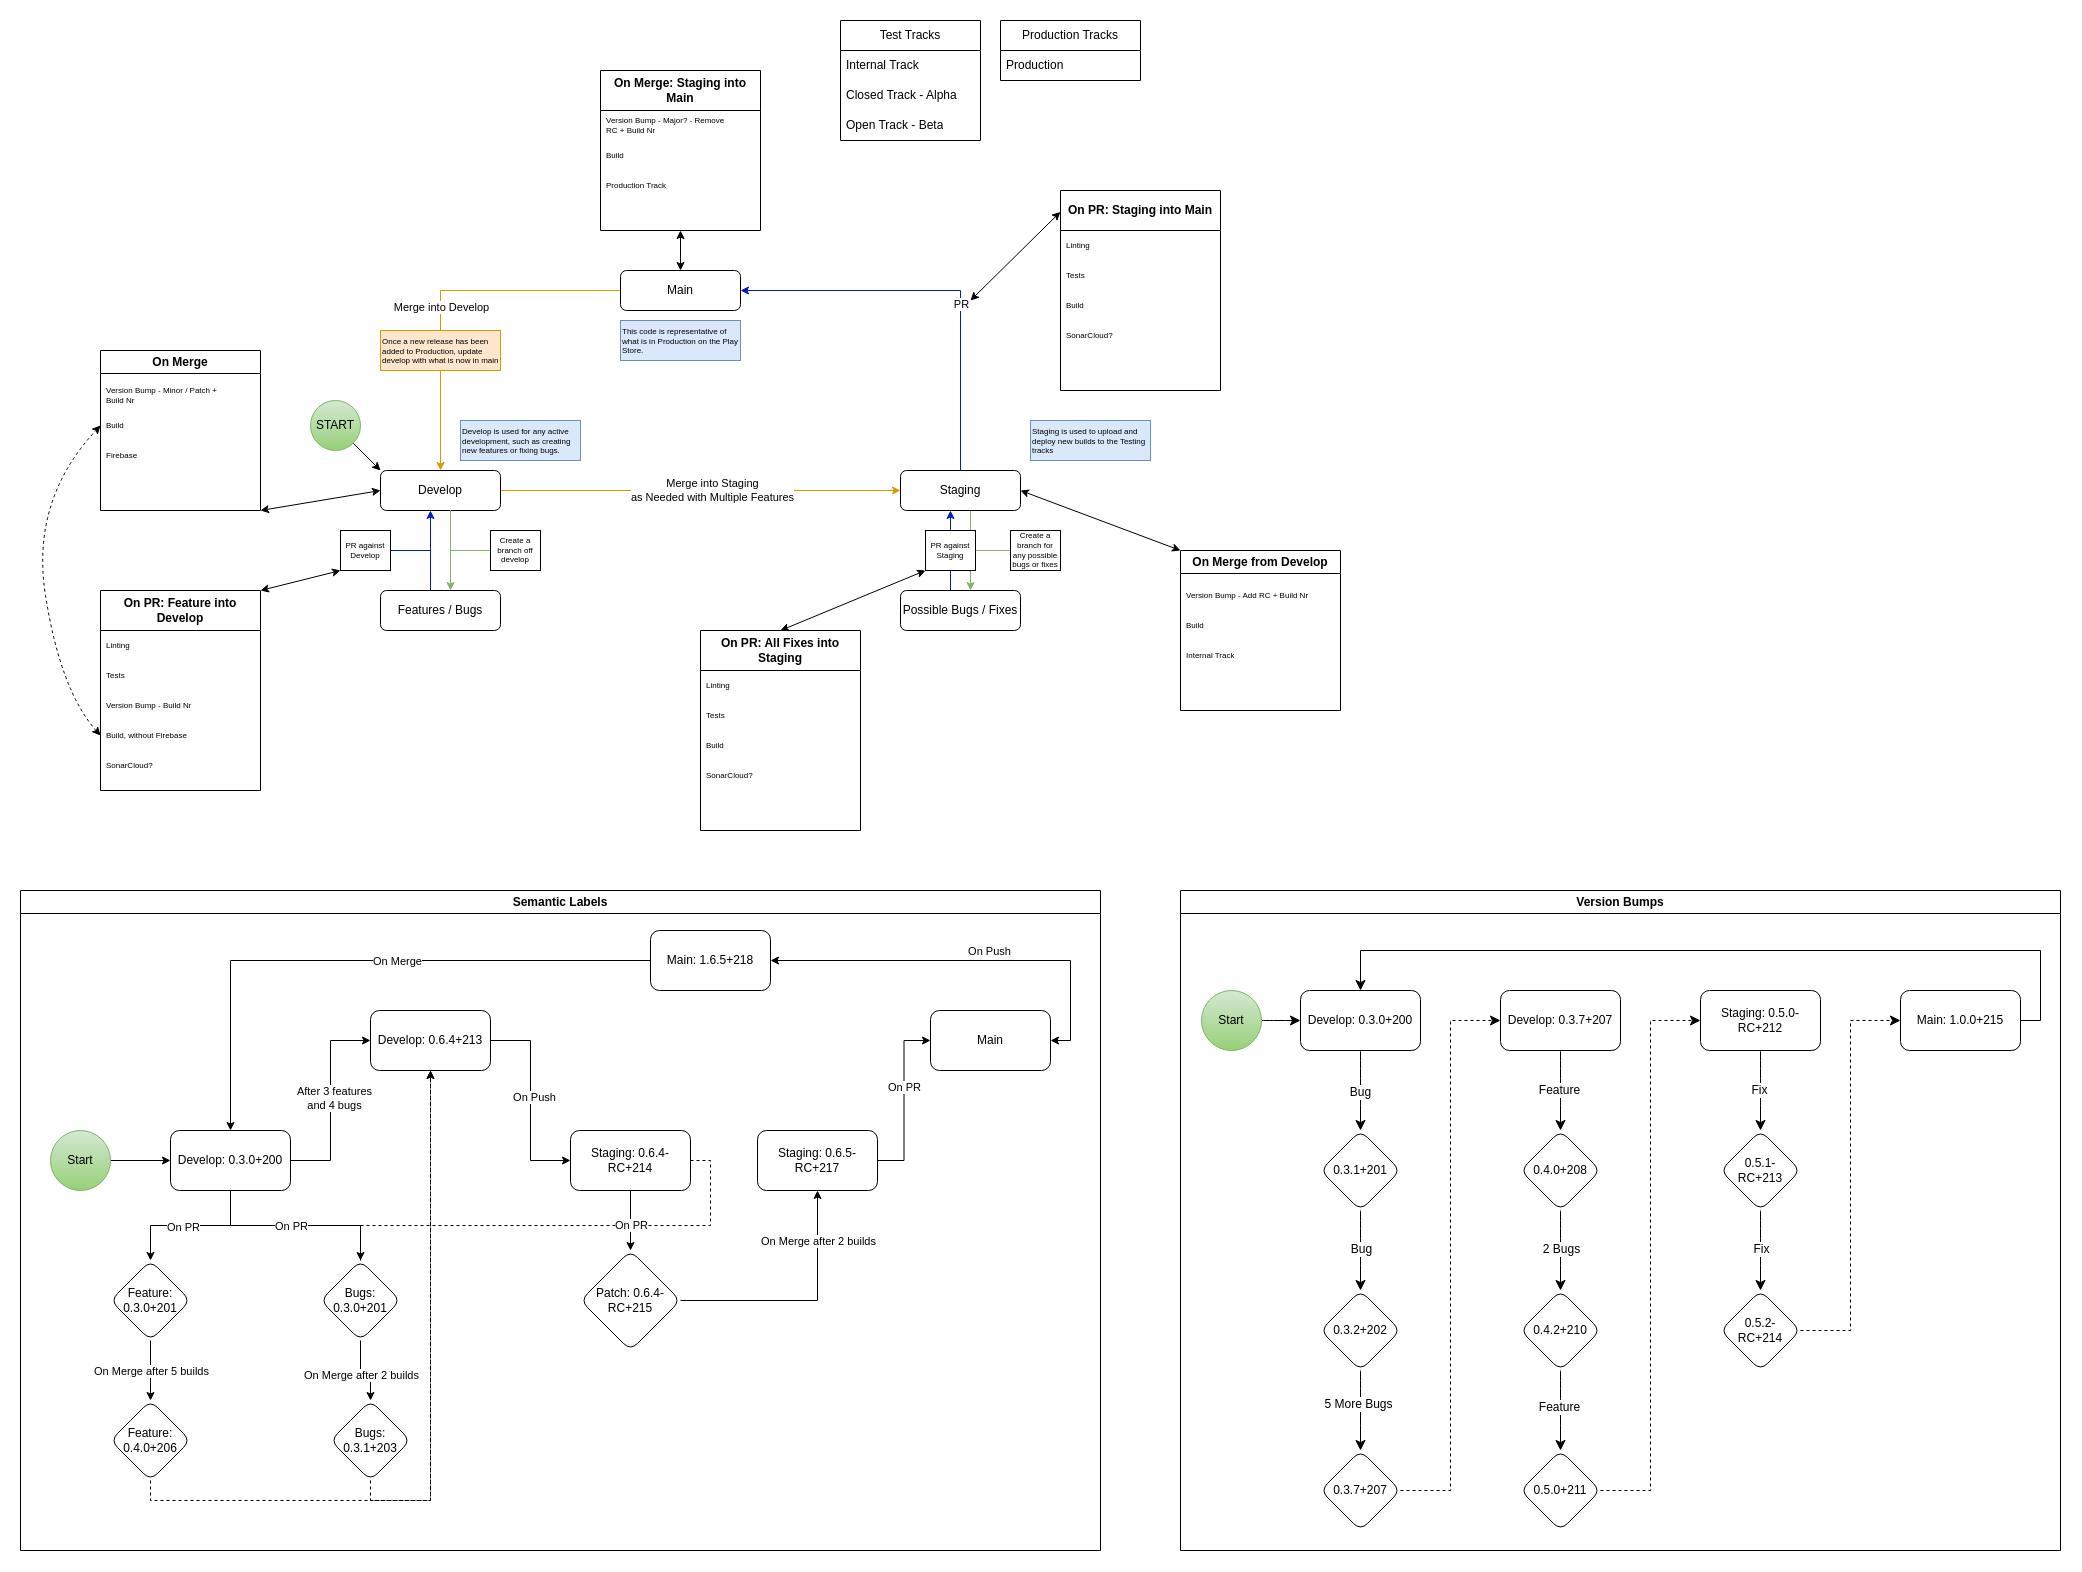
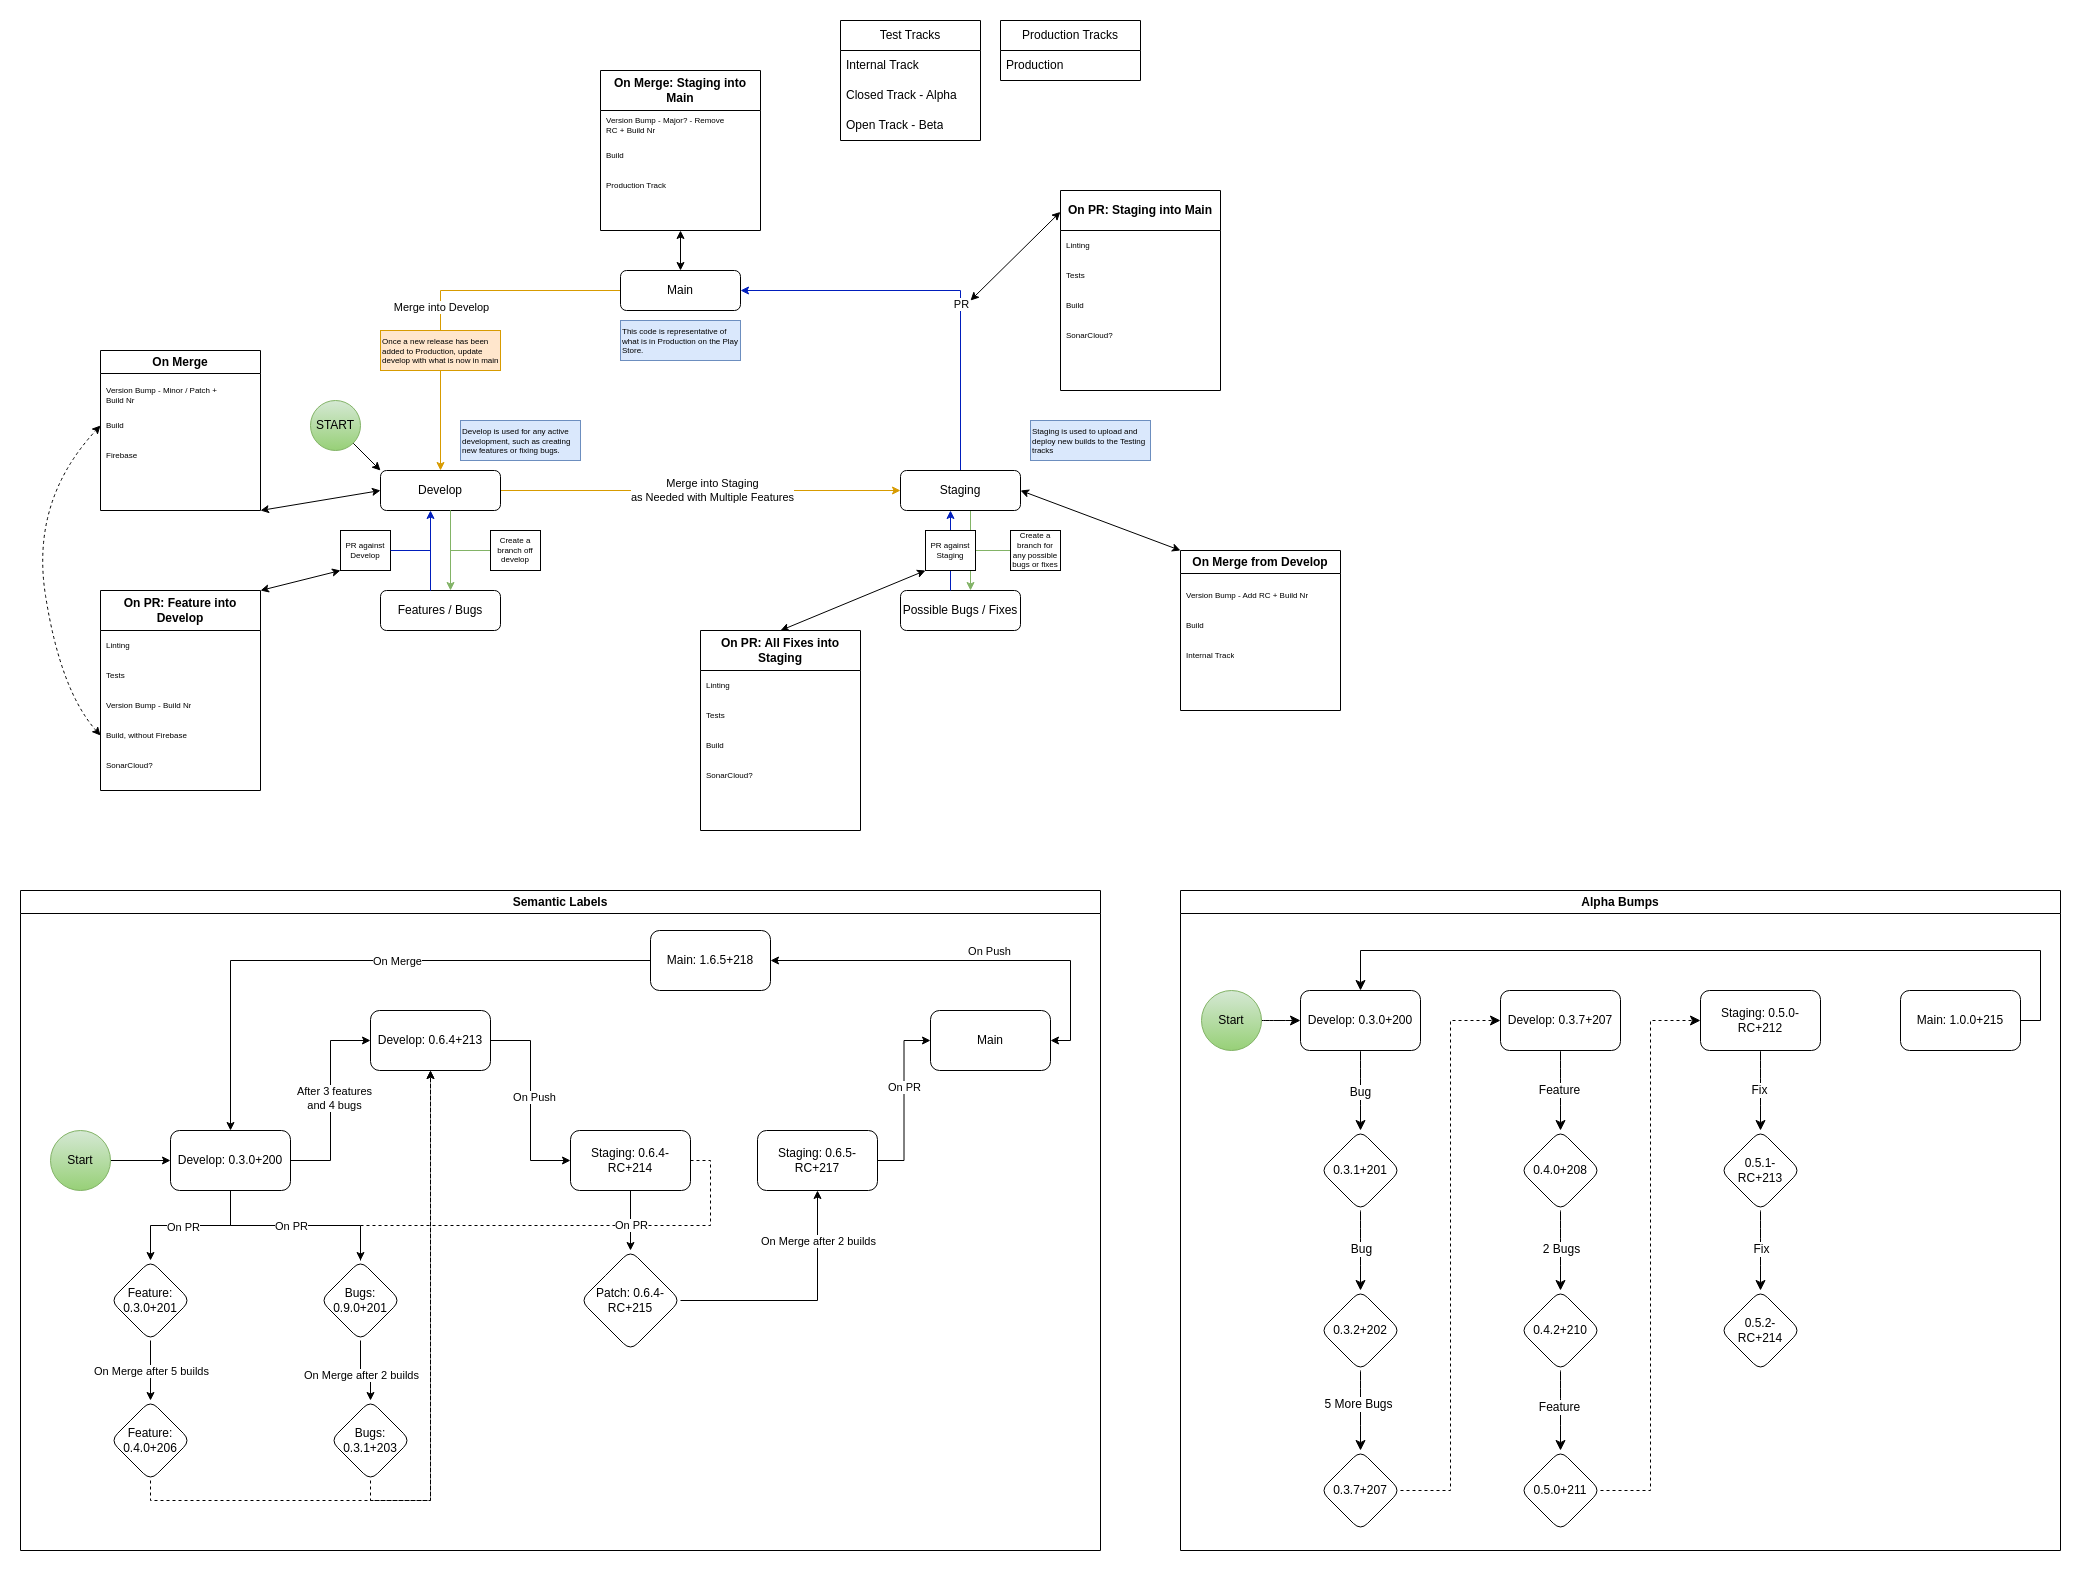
(1621, 903) -> (1621, 903)
(1851, 1180) -> none
(361, 1301) -> (361, 1301)
